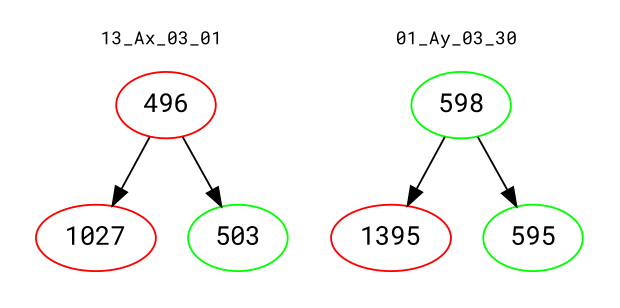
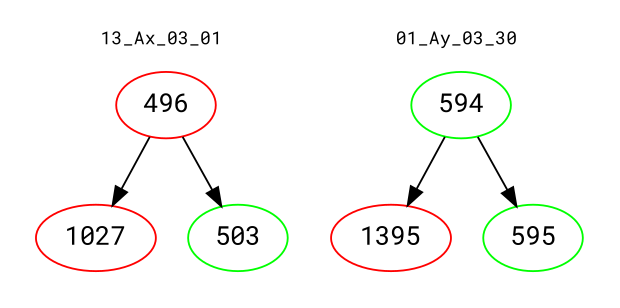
(461, 105) -> (461, 105)
